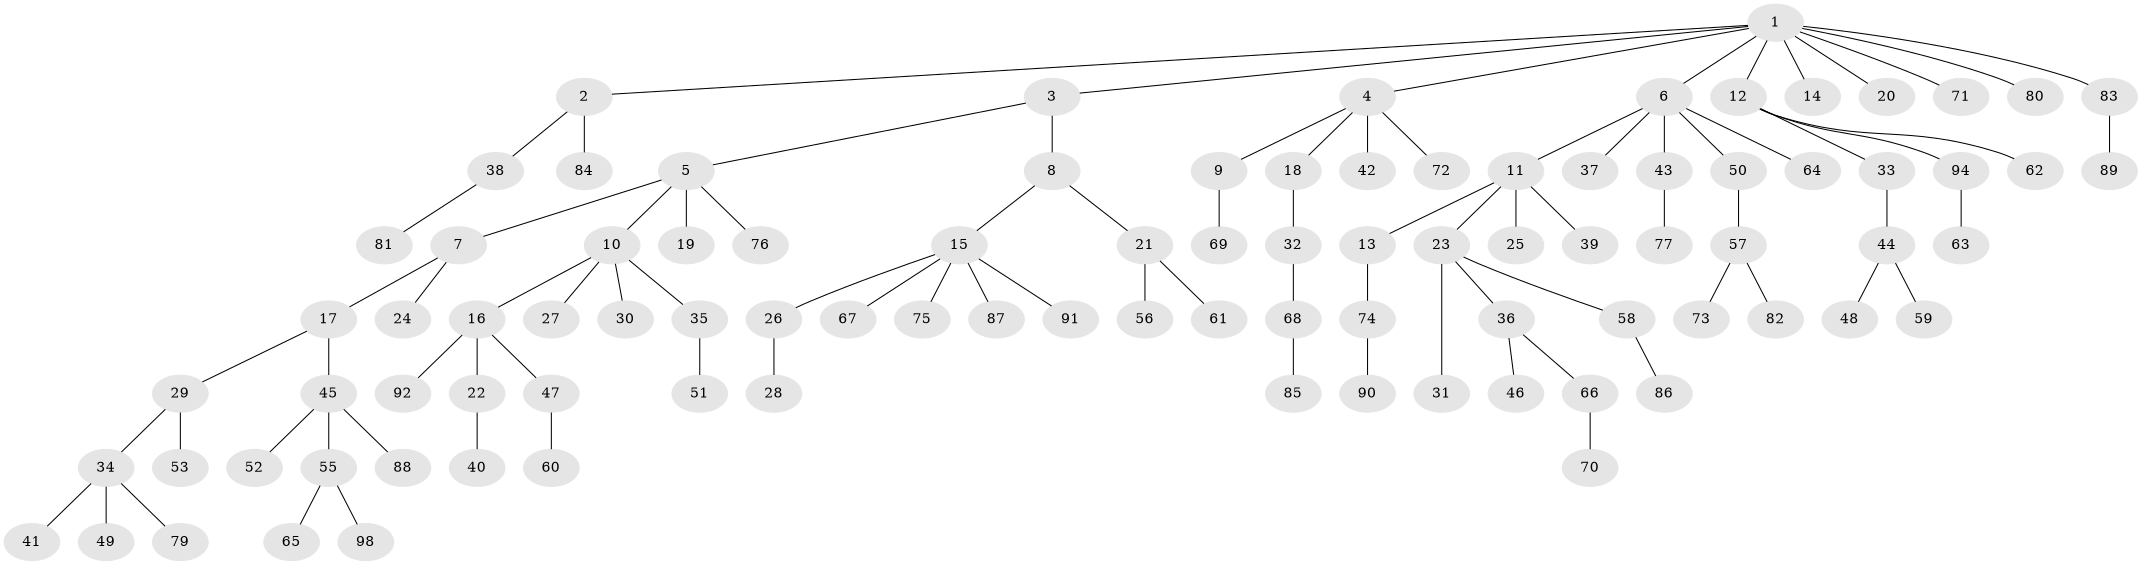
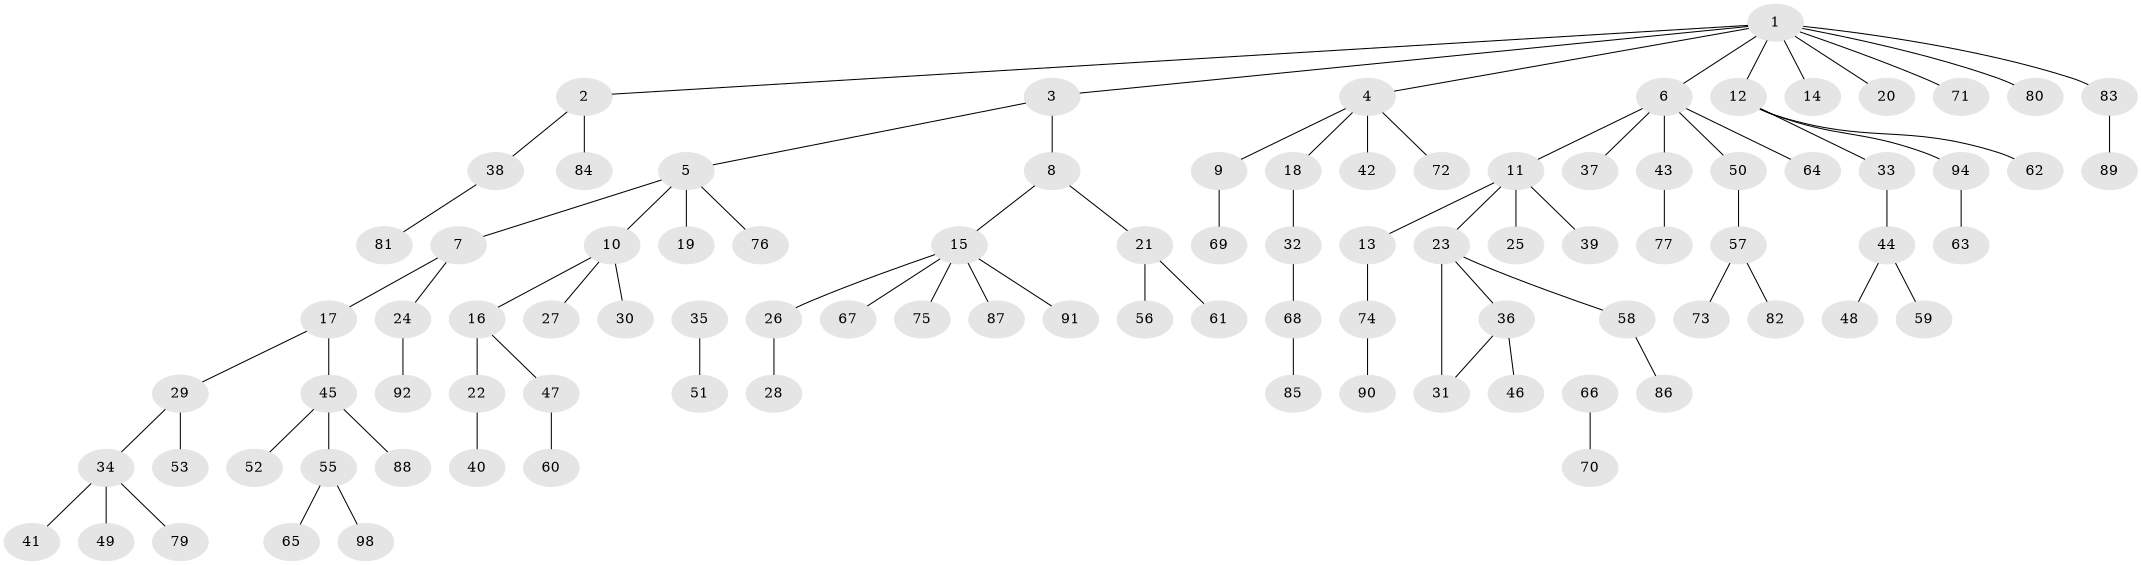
(656, 282) -> none
(440, 356) -> (403, 357)
(1548, 357) -> (1474, 357)
